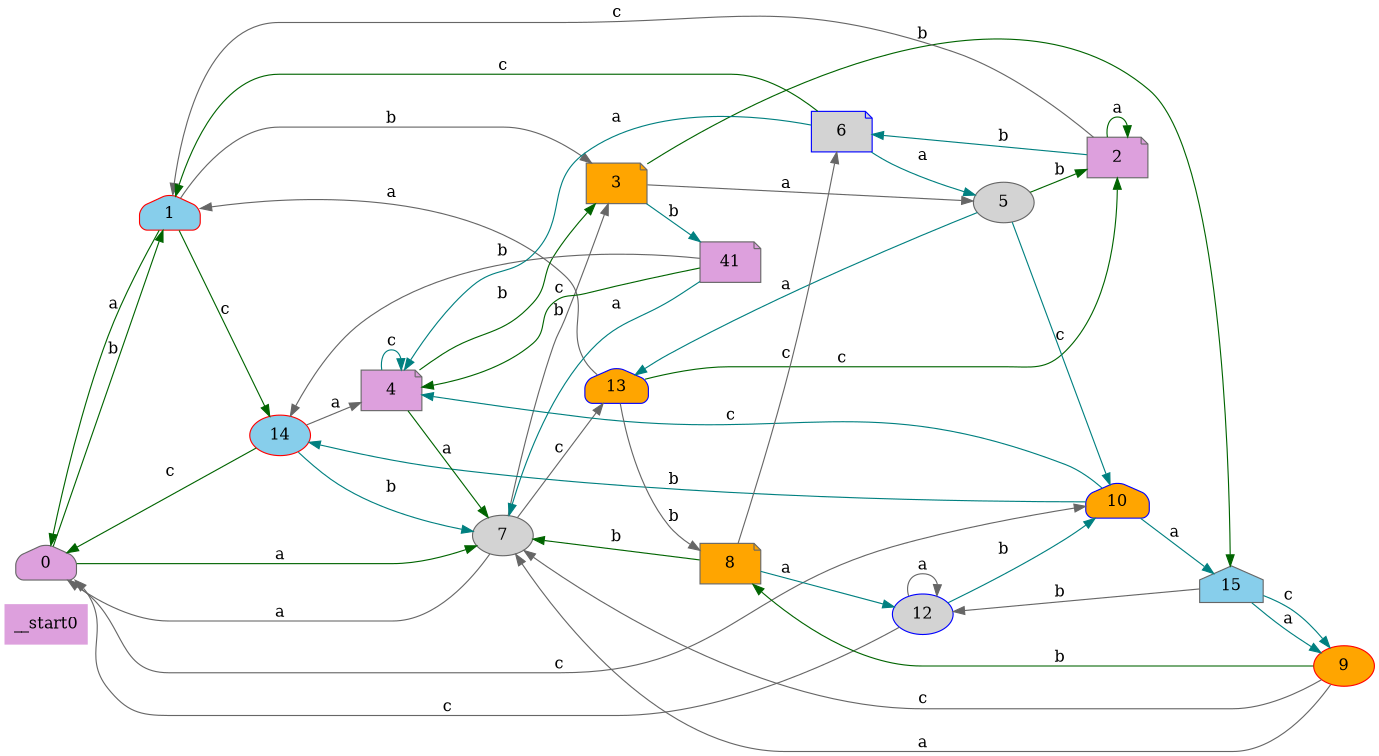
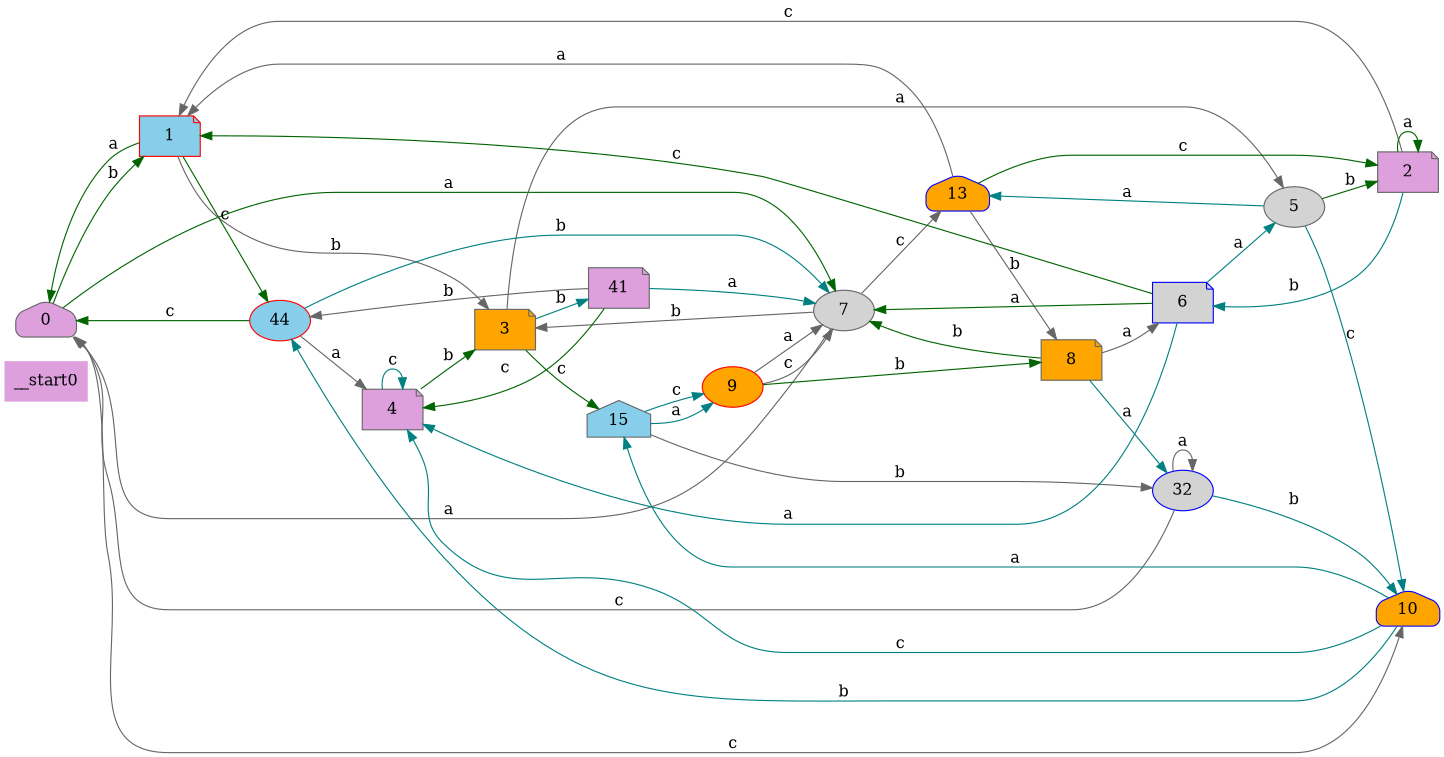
(923, 34) -> (561, 370)
(170, 214) -> (170, 136)
(786, 354) -> (1127, 332)
(280, 435) -> (280, 321)
(445, 459) -> (1019, 306)
(923, 614) -> (1183, 490)
